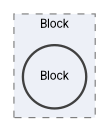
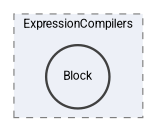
(55, 25) -> (78, 25)
